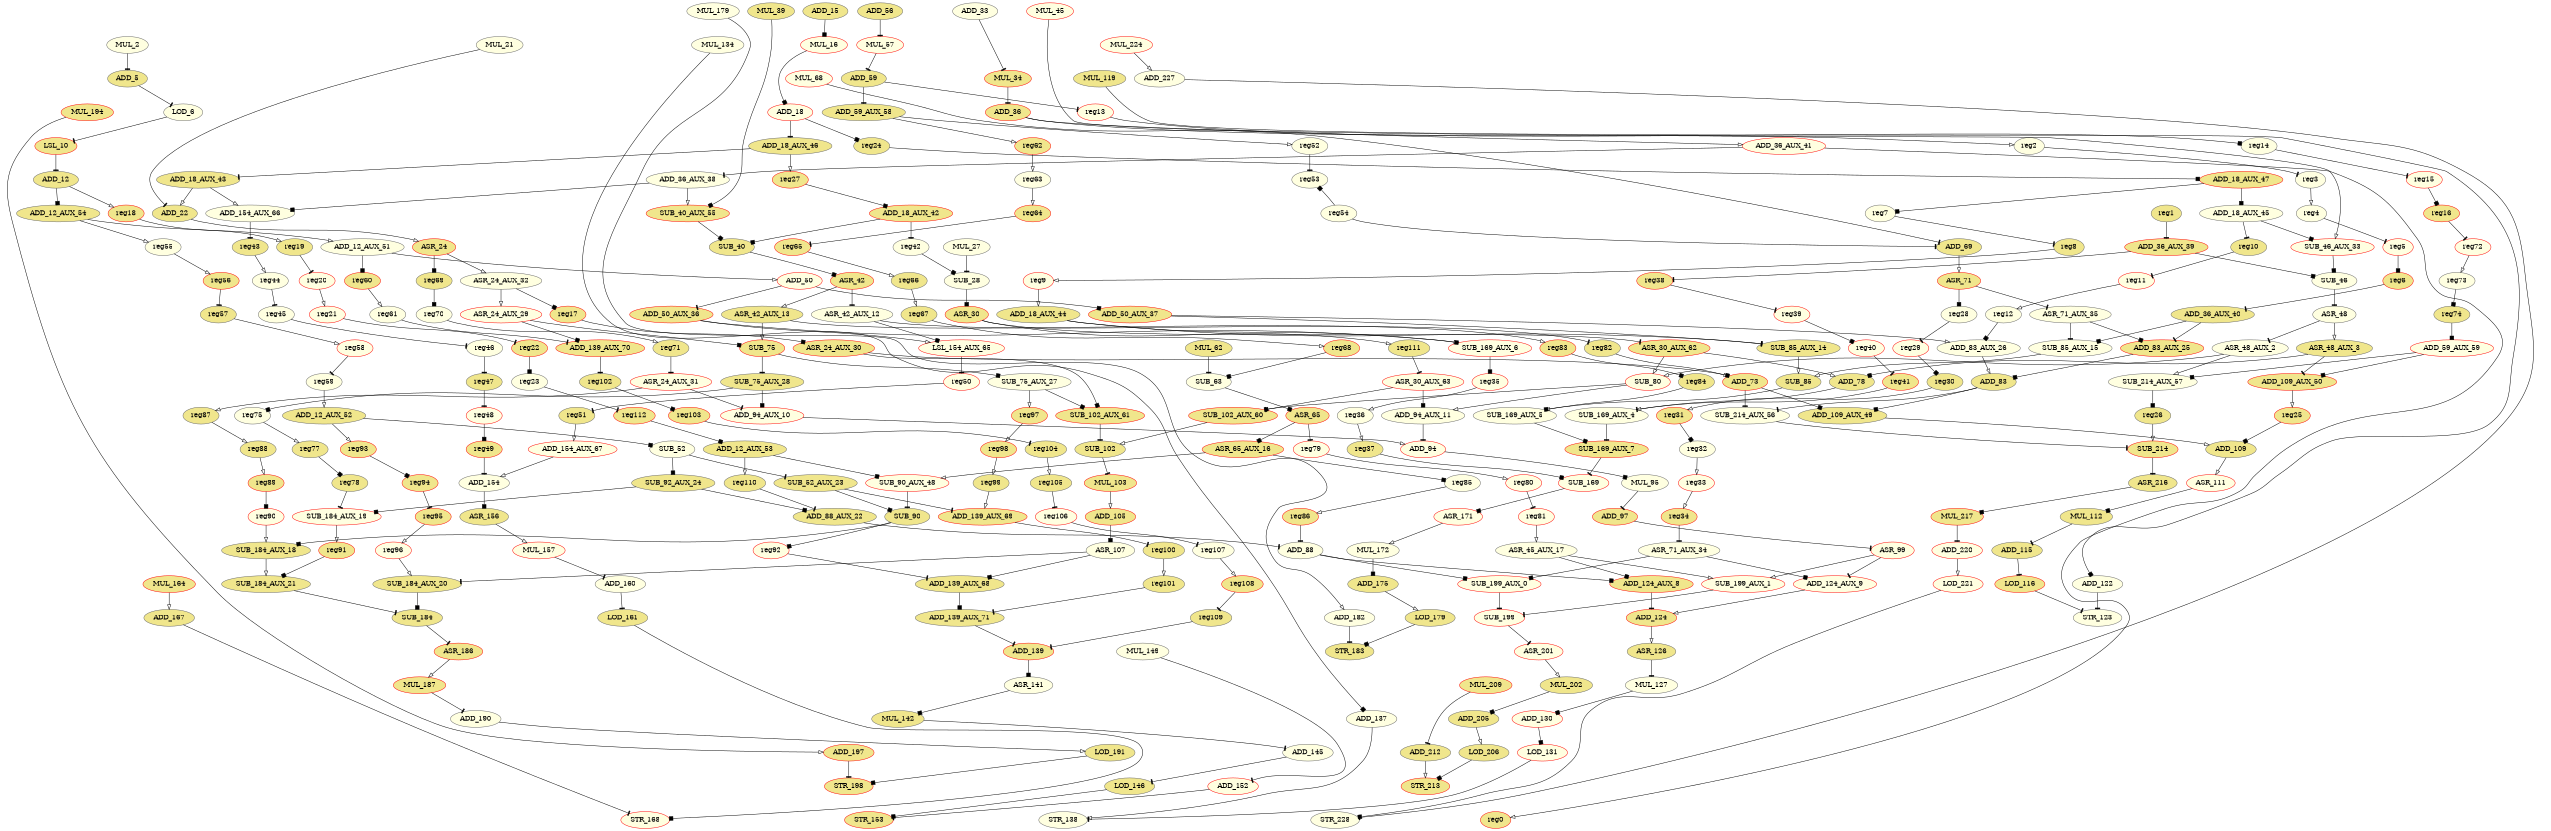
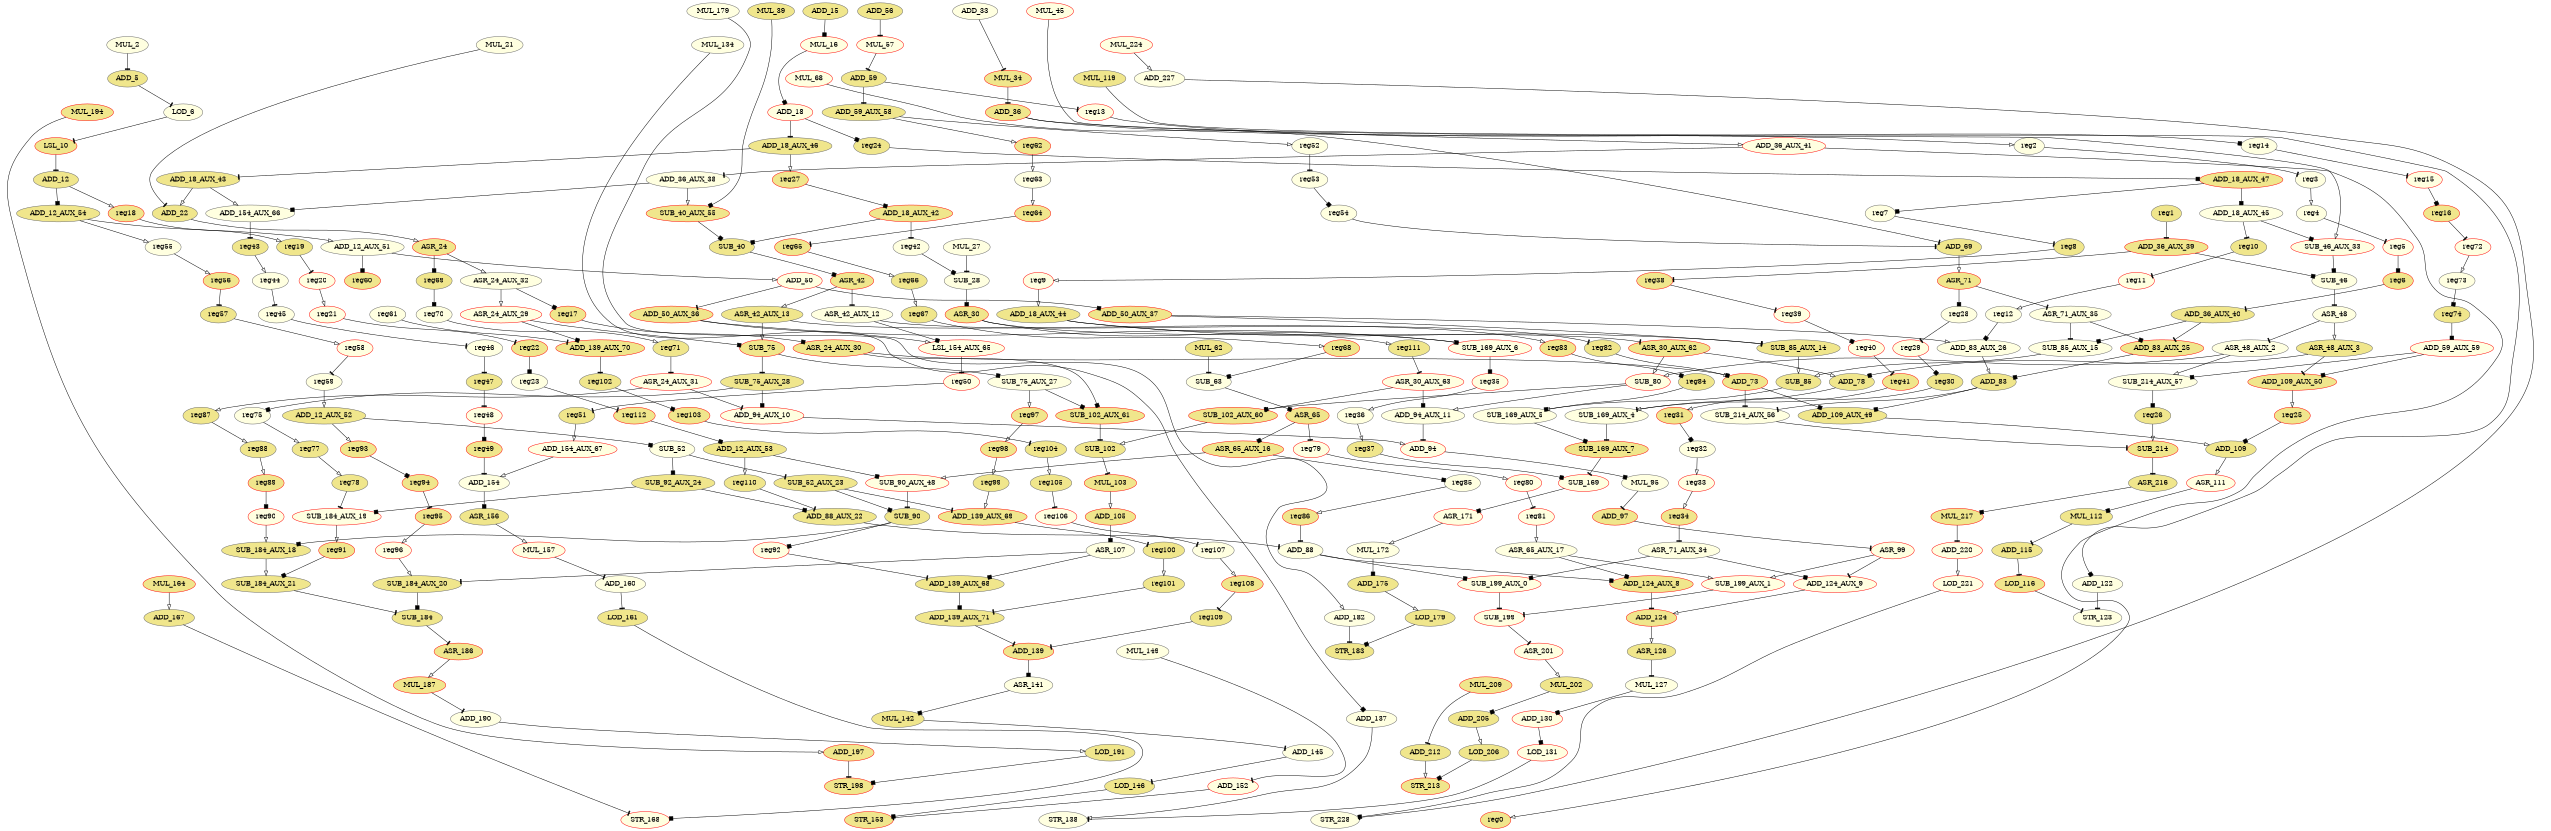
(1328, 198) -> (1320, 195)
(374, 296) -> none
(328, 465) -> (328, 465)
(1536, 550) -> (1536, 550)
